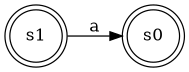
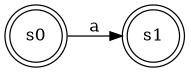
(89, 36) -> (89, 36)
